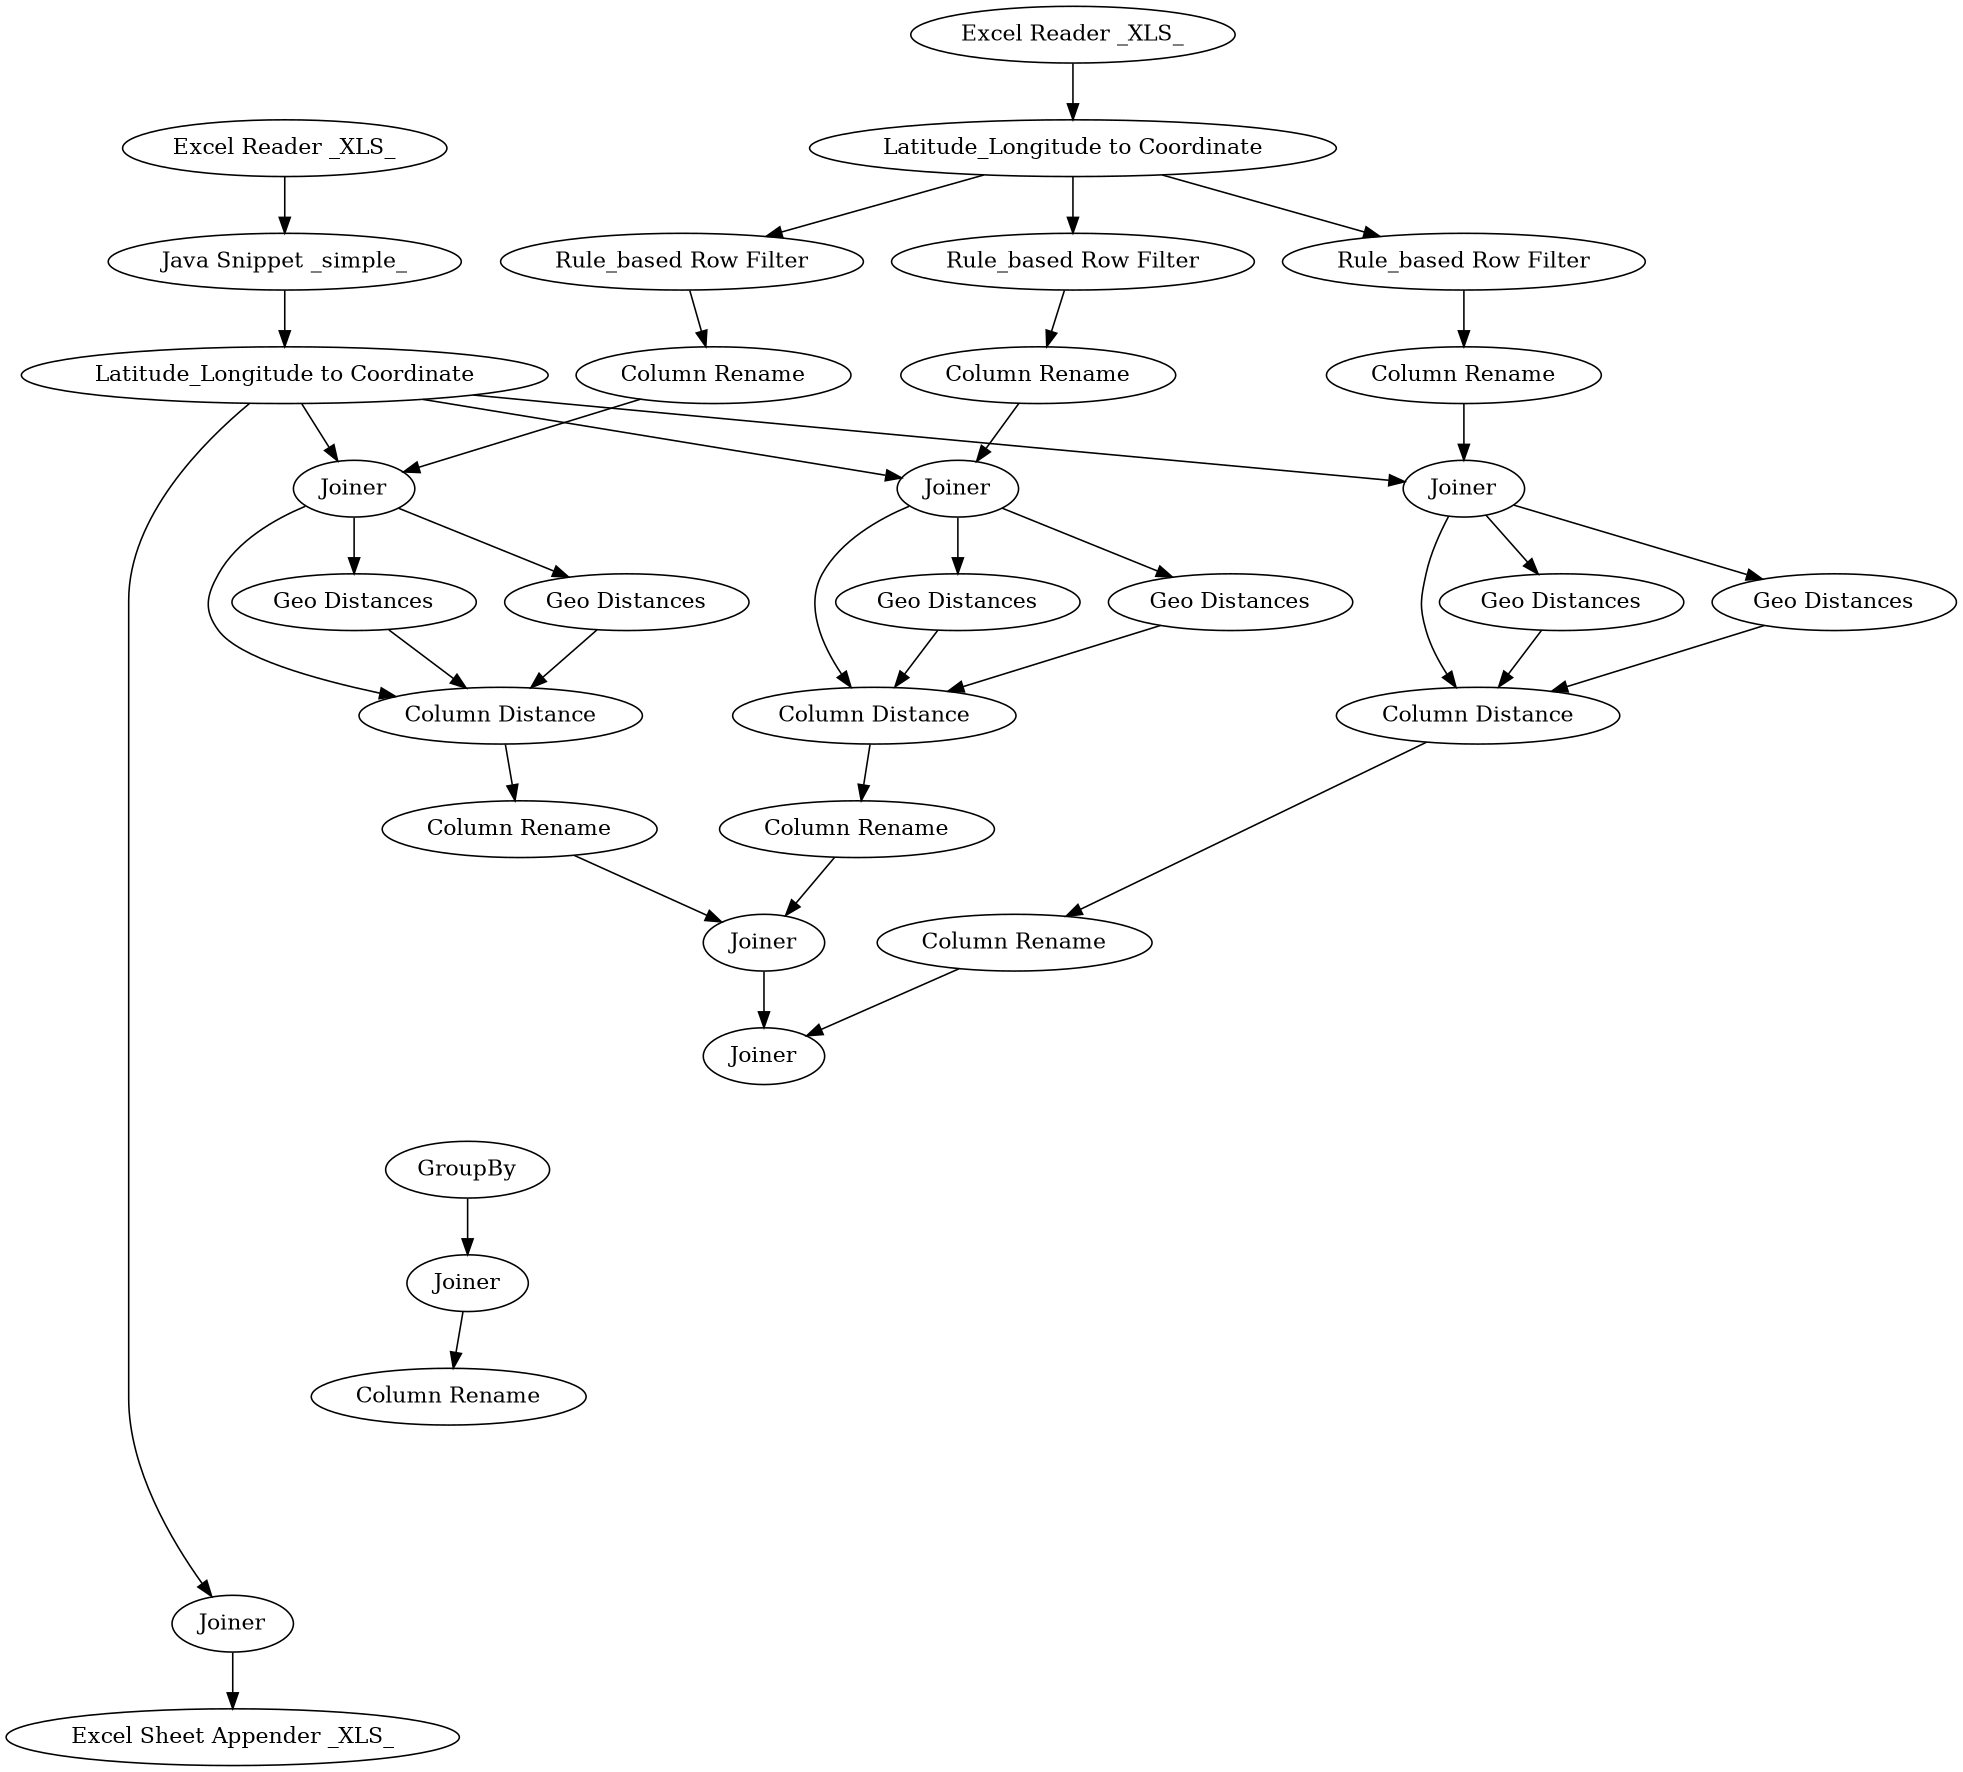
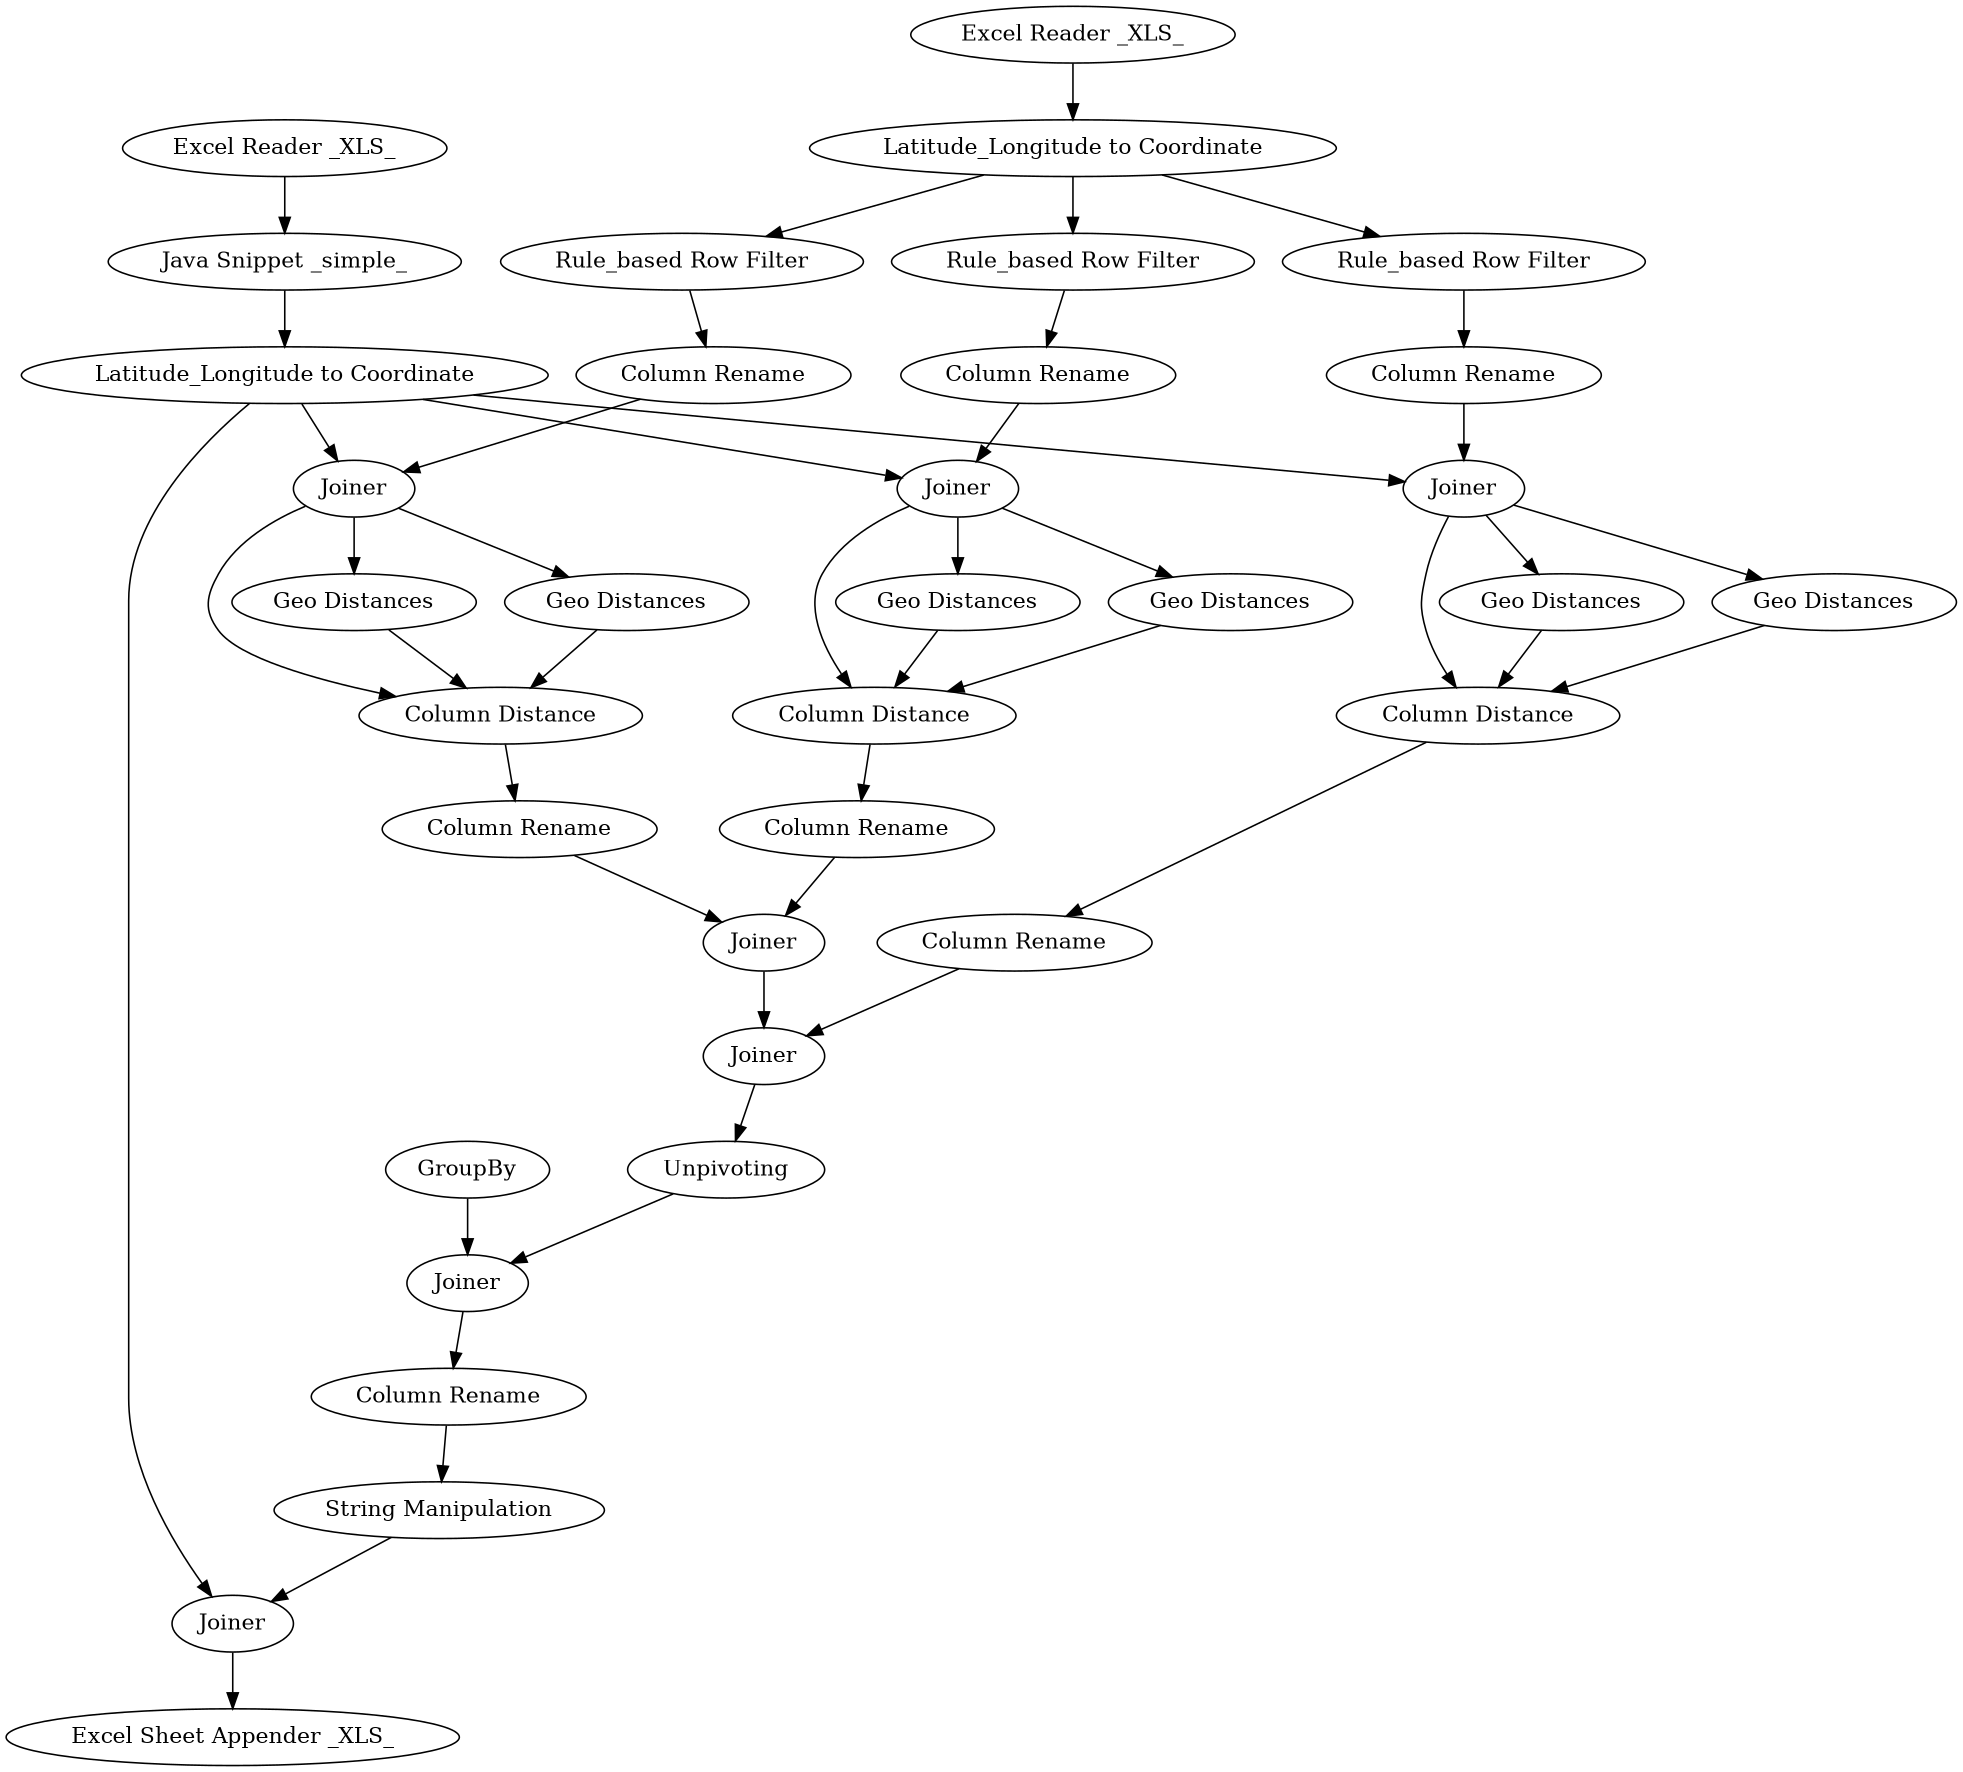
none -> (726, 1170)
none -> (439, 1510)
